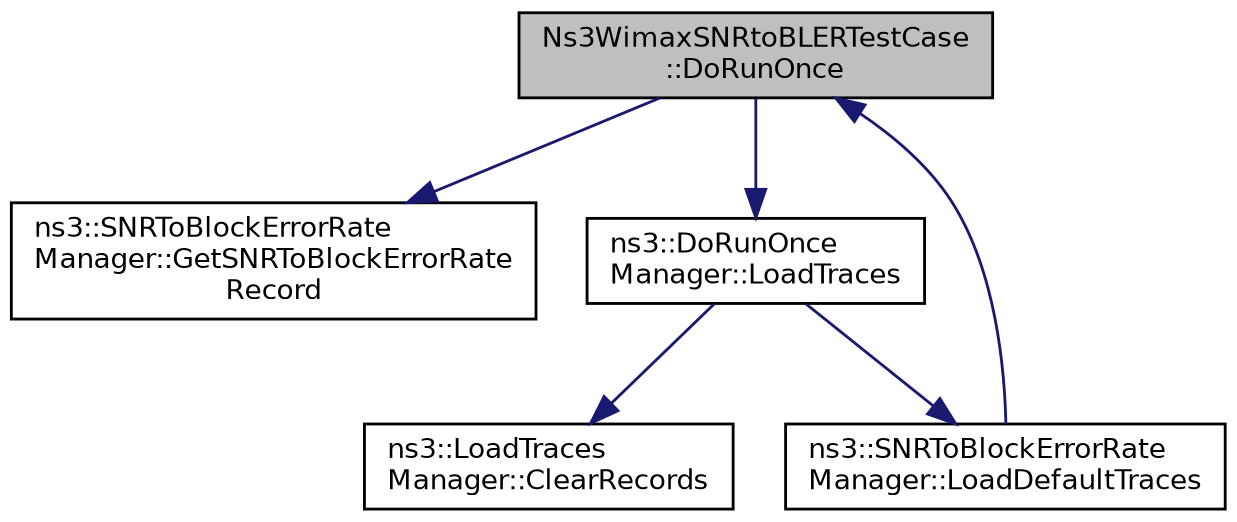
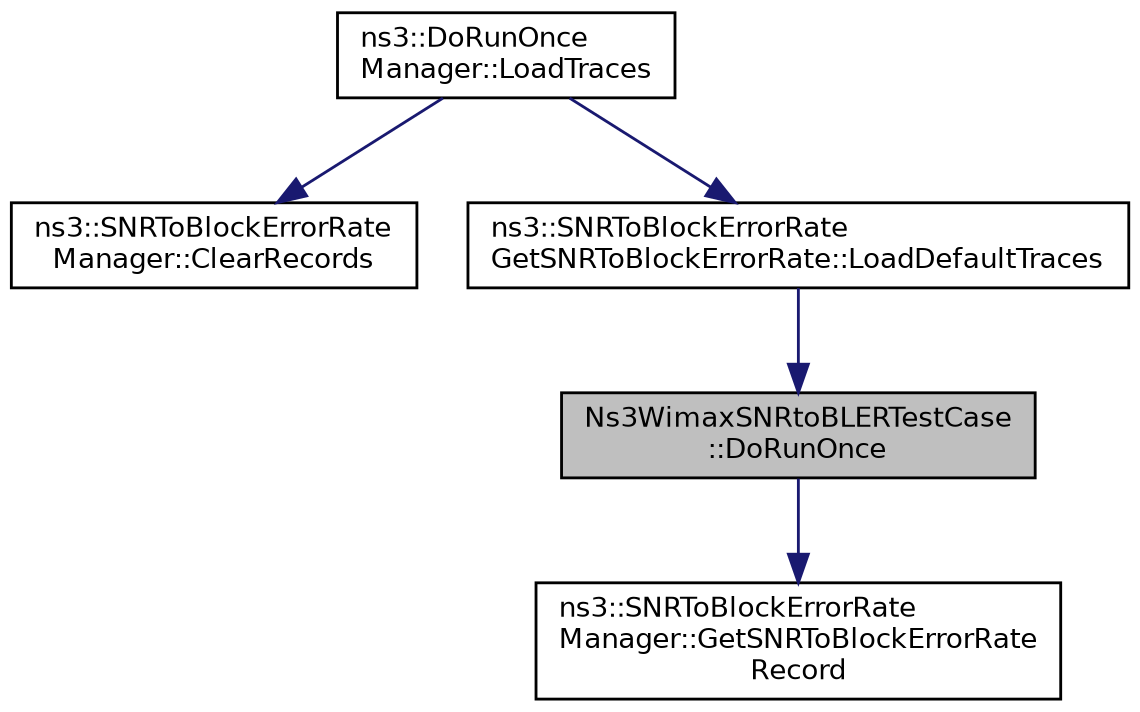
(756, 143) -> none
(549, 467) -> (214, 245)
(1005, 467) -> (798, 245)
